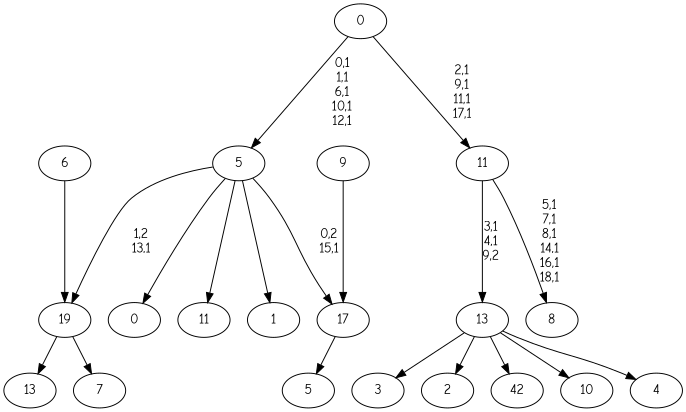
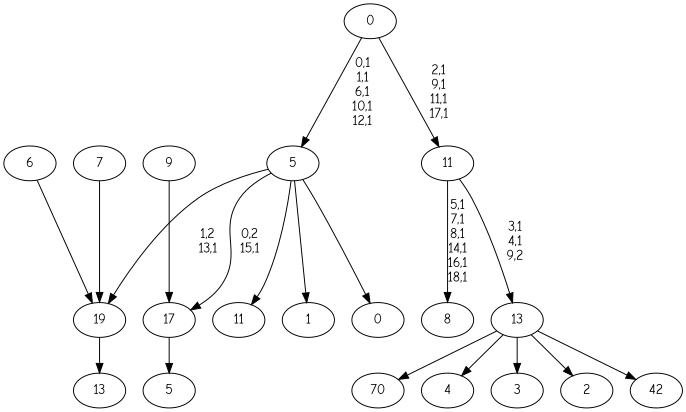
(80, 351) -> (100, 236)
(587, 391) -> (378, 391)
